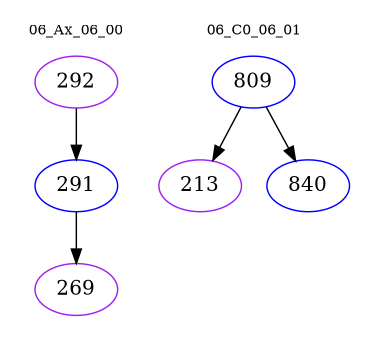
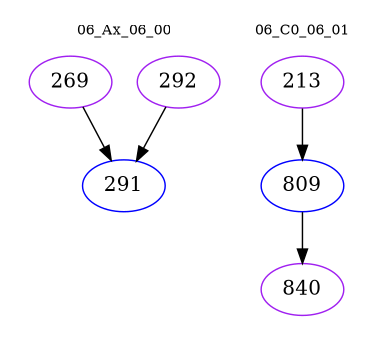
(230, 127) -> (302, 127)
(308, 186) -> (302, 289)
(76, 231) -> (94, 127)
